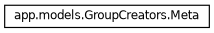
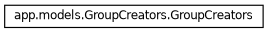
(107, 16) -> (134, 16)
